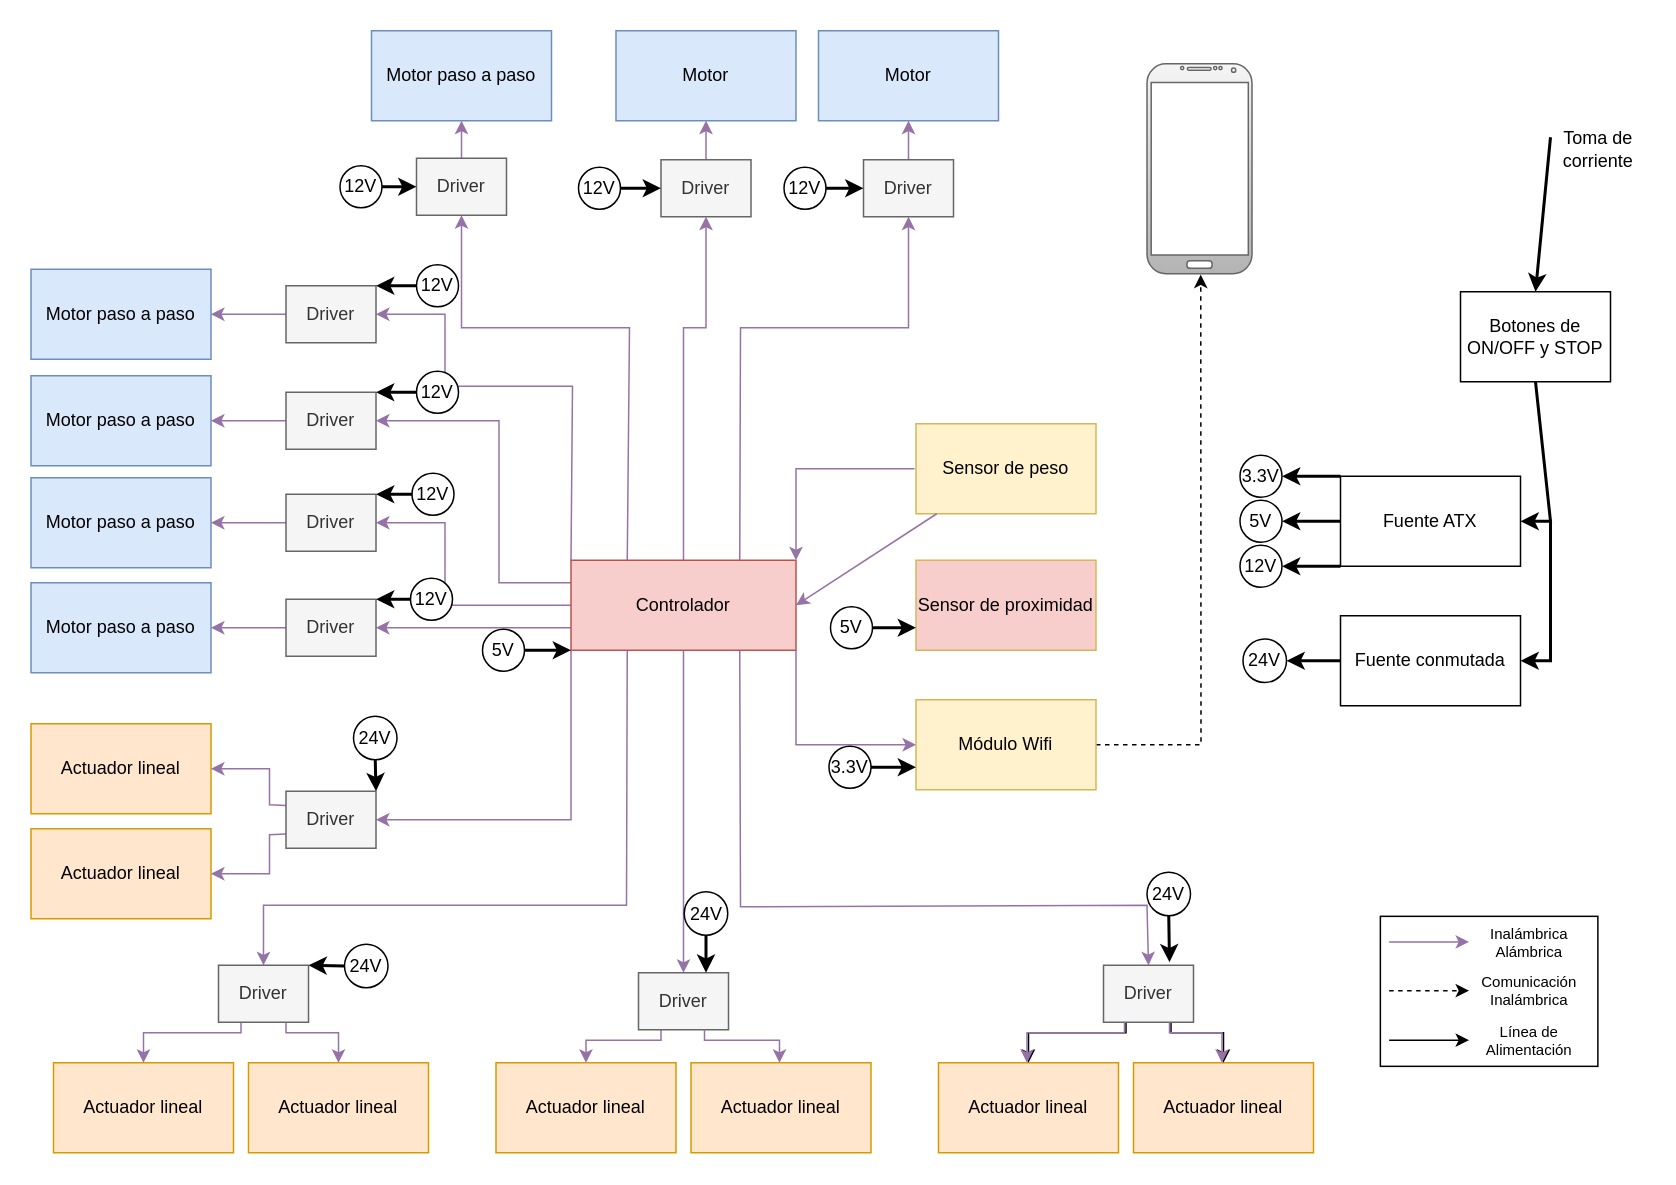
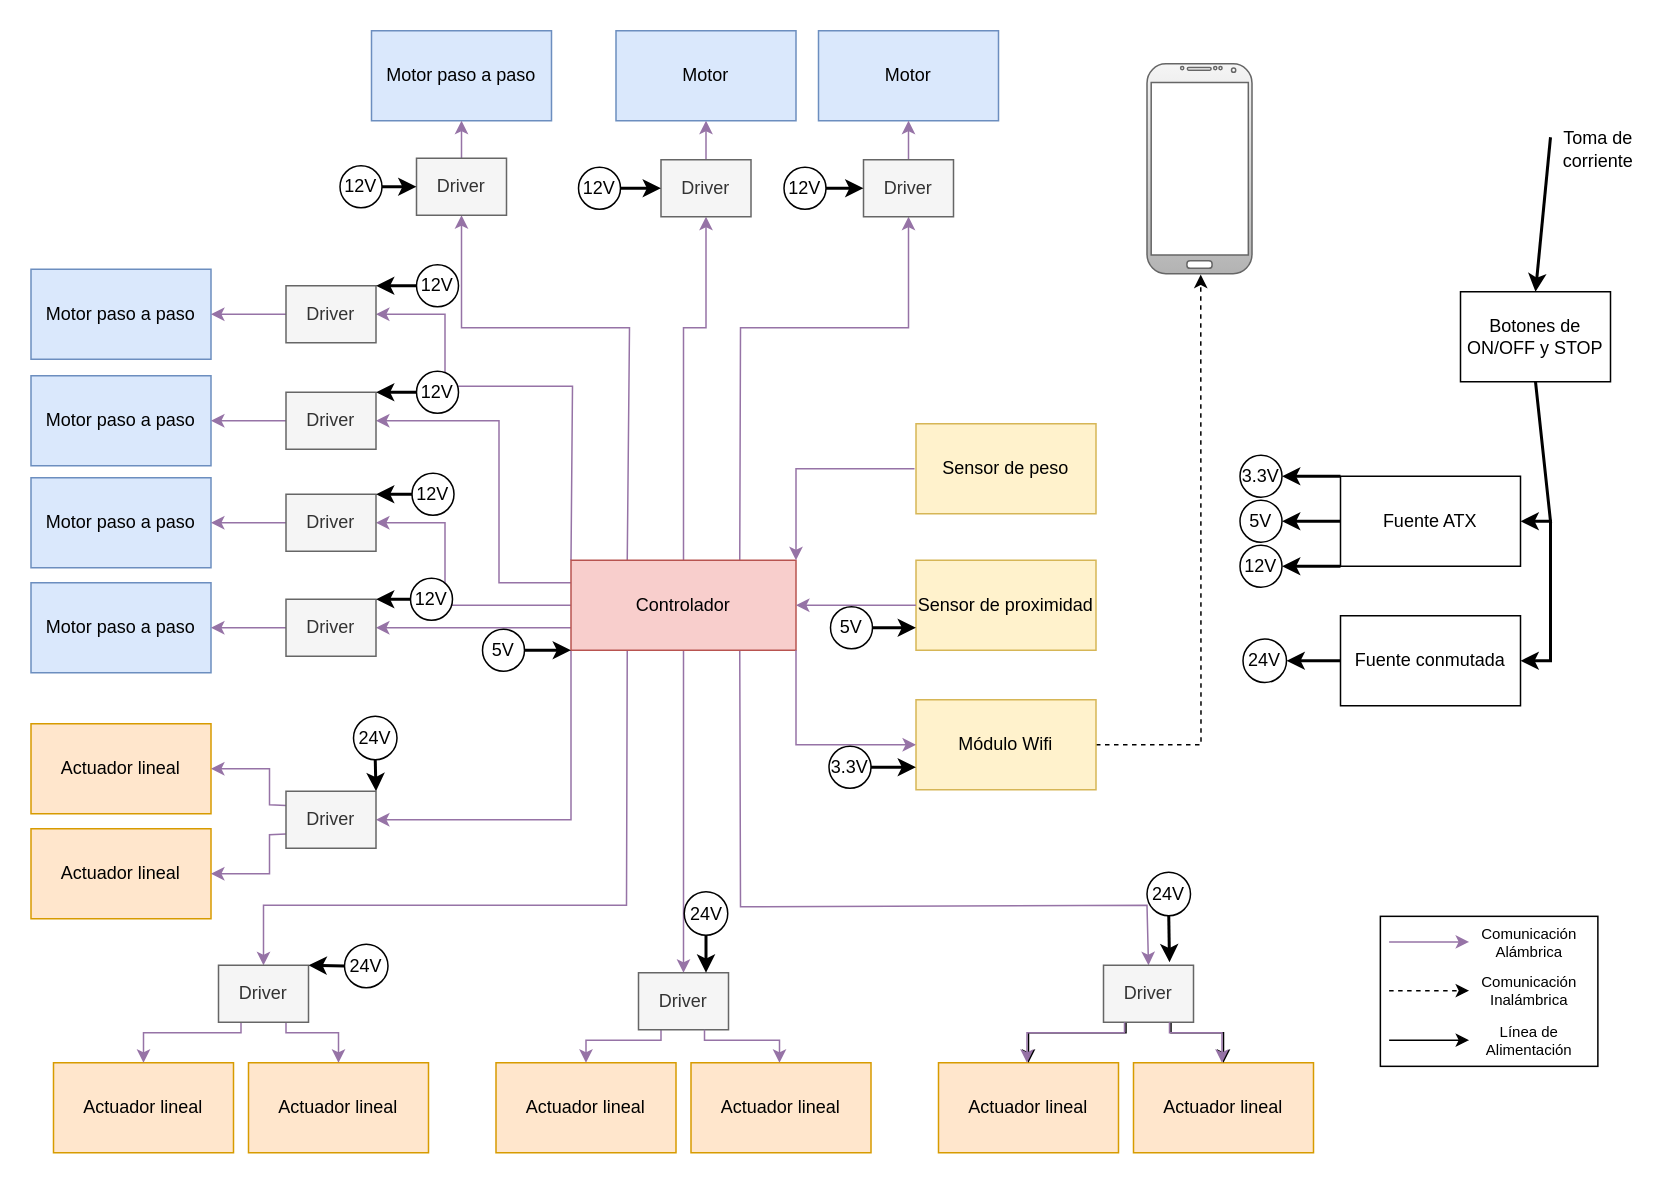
(870, 557) -> (861, 605)
(1006, 605) -> (1006, 605)
(1529, 943) -> (1529, 943)
